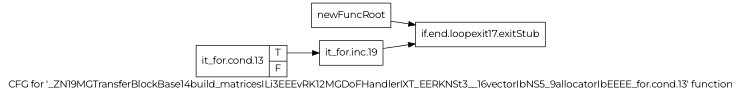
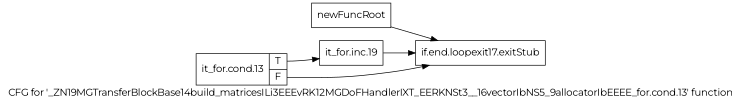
none -> (355, 76)
